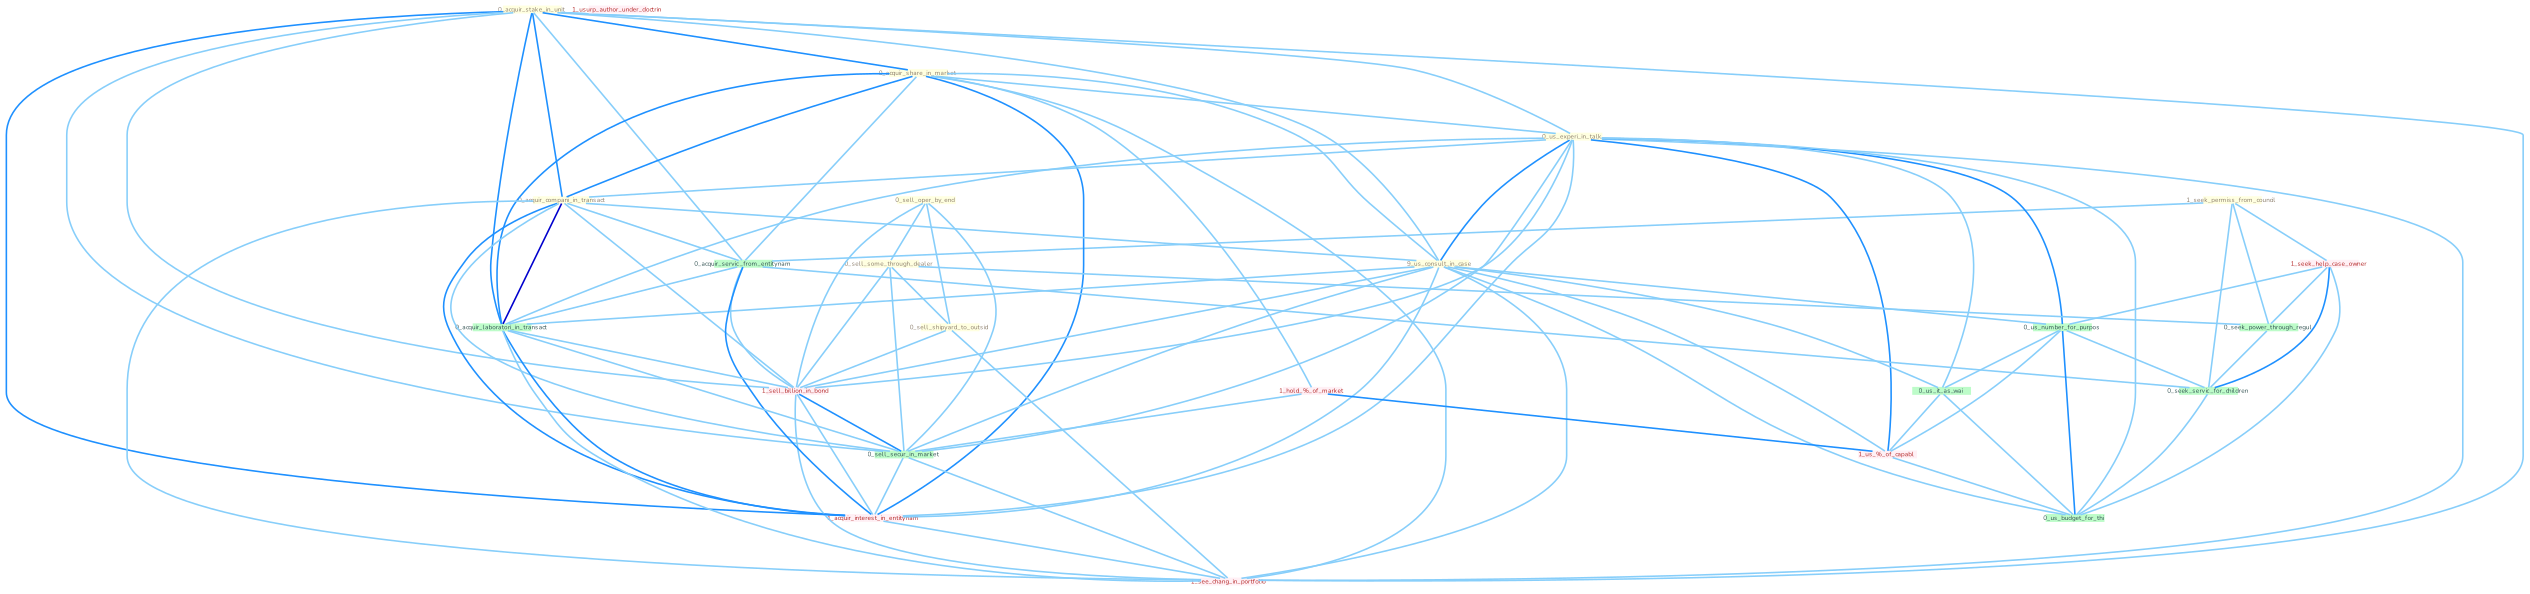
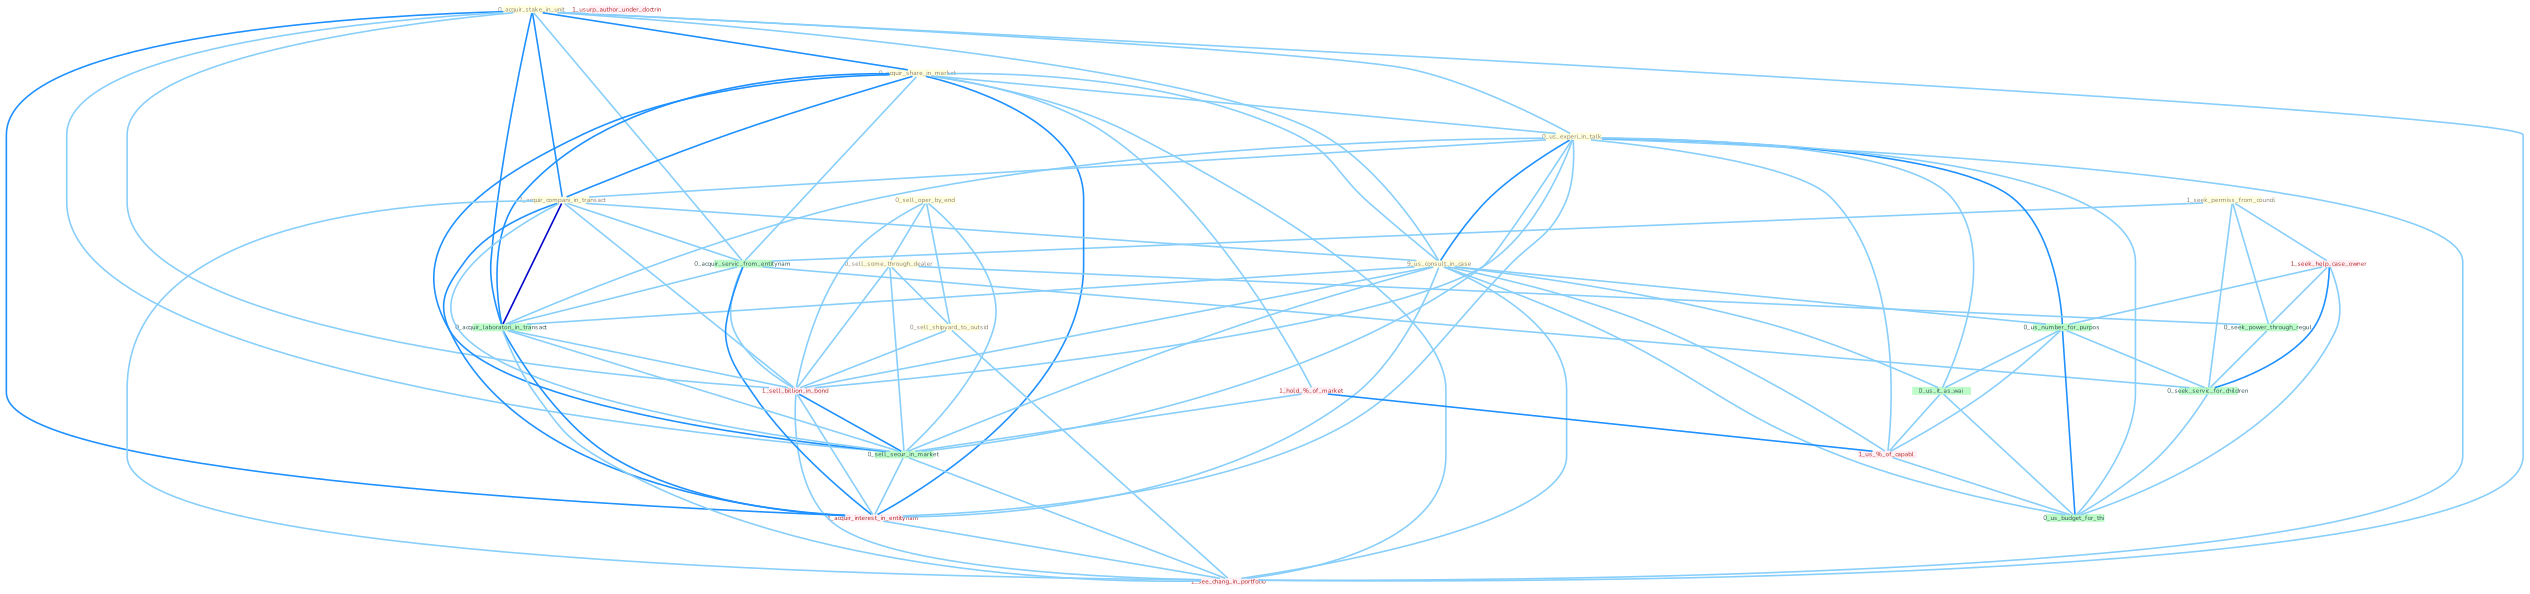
(562, 200) -> (562, 200)
(1836, 205) -> (1836, 205)
none -> (435, 270)
